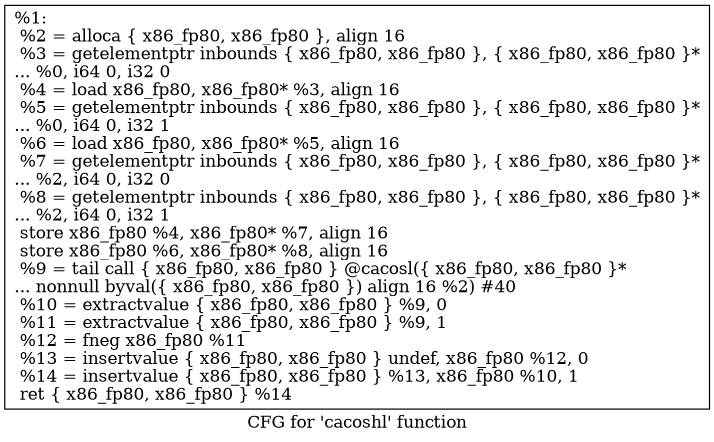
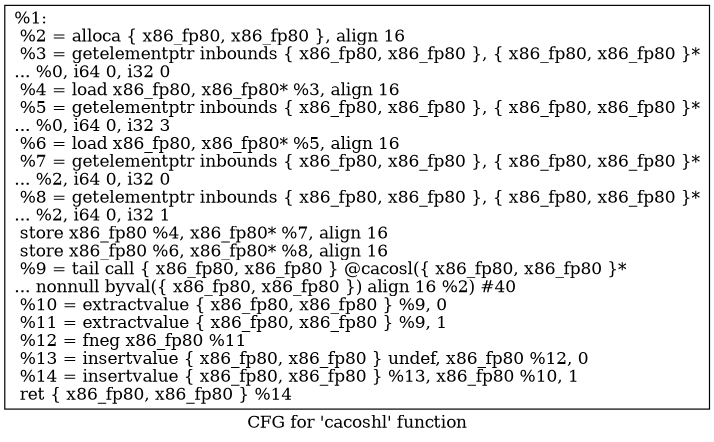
(93, 126) -> (93, 126)
